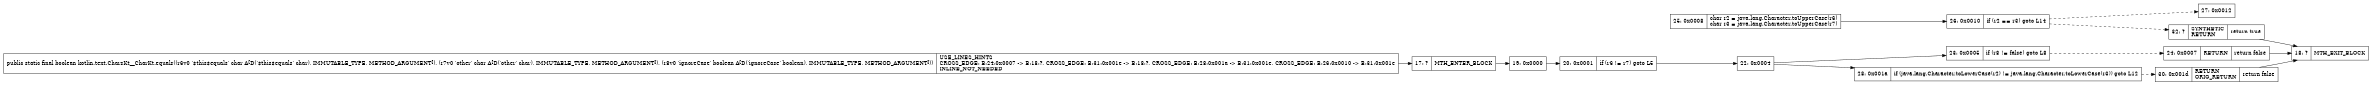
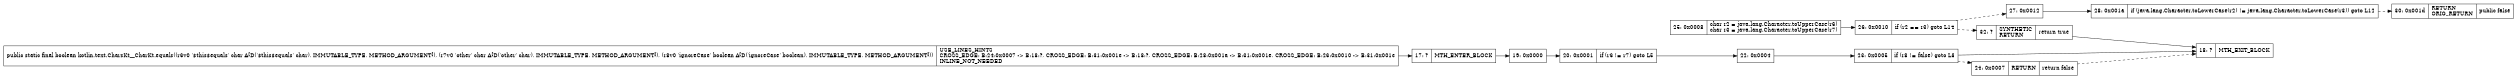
(2279, 53) -> (2135, 59)
(2277, 64) -> (2075, 53)
(1812, 66) -> (2065, 11)
(2259, 74) -> (2495, 11)
